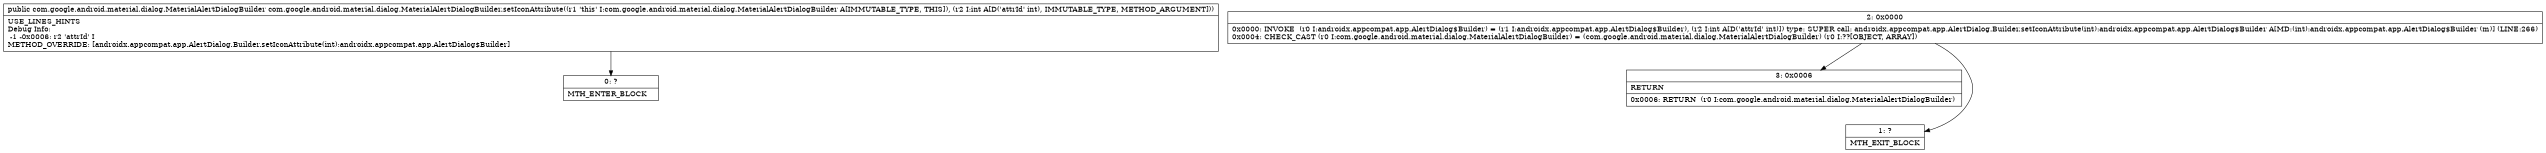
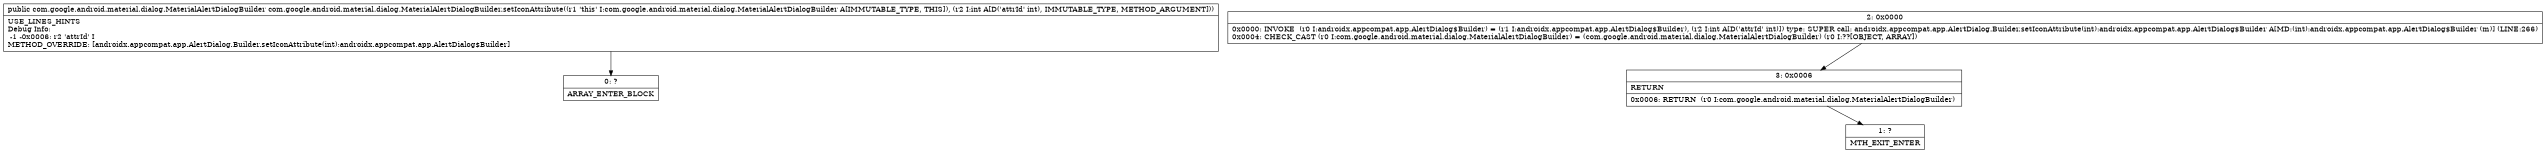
(1973, 90) -> (1843, 114)
(607, 94) -> (611, 94)
(1885, 143) -> (1885, 143)
